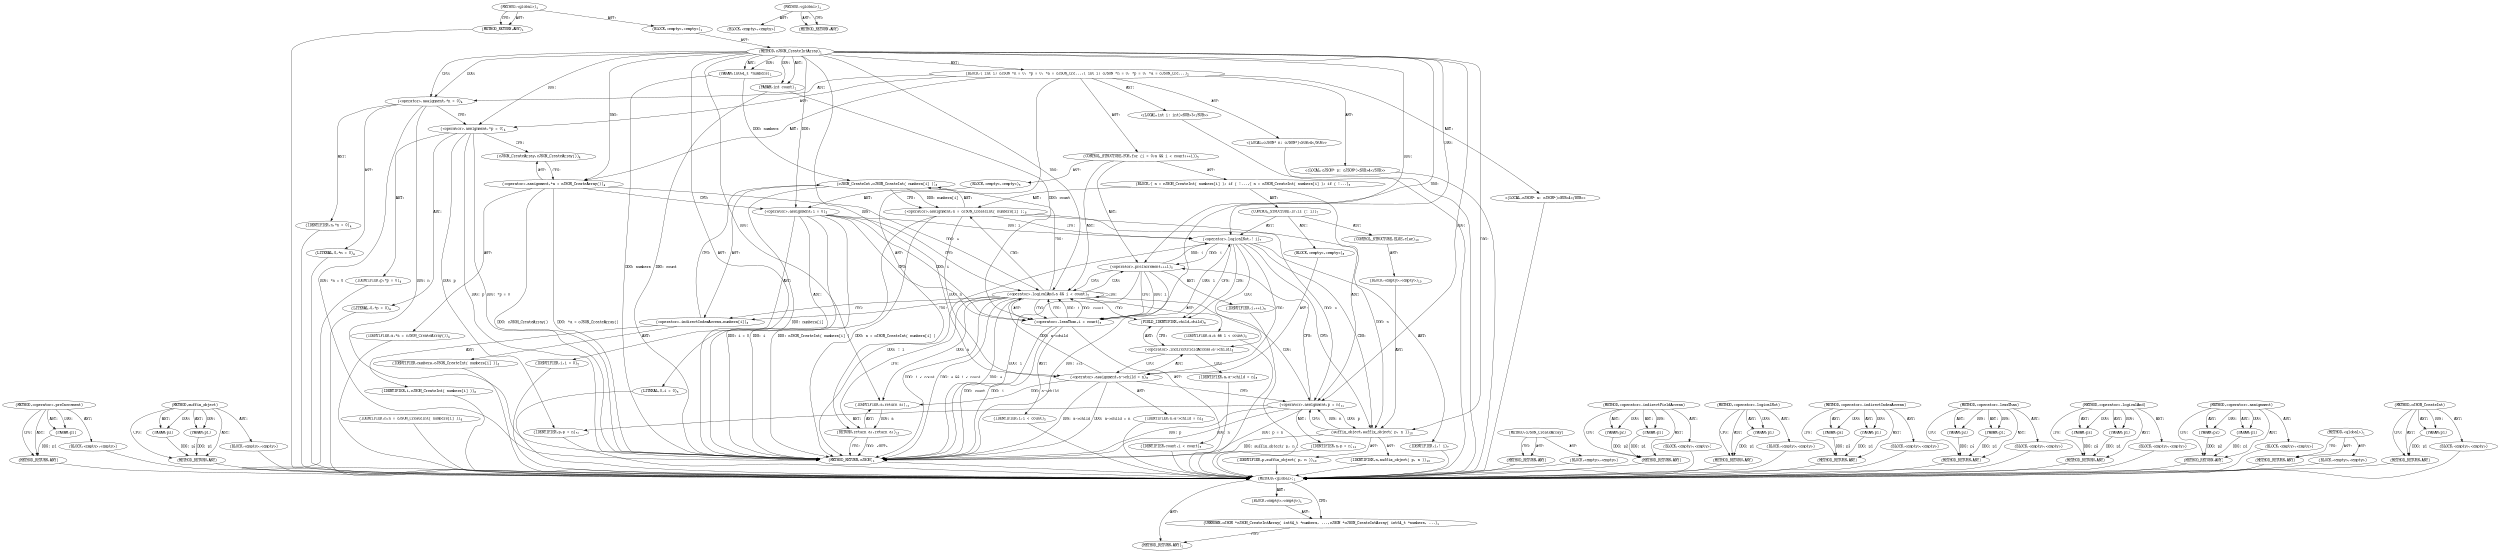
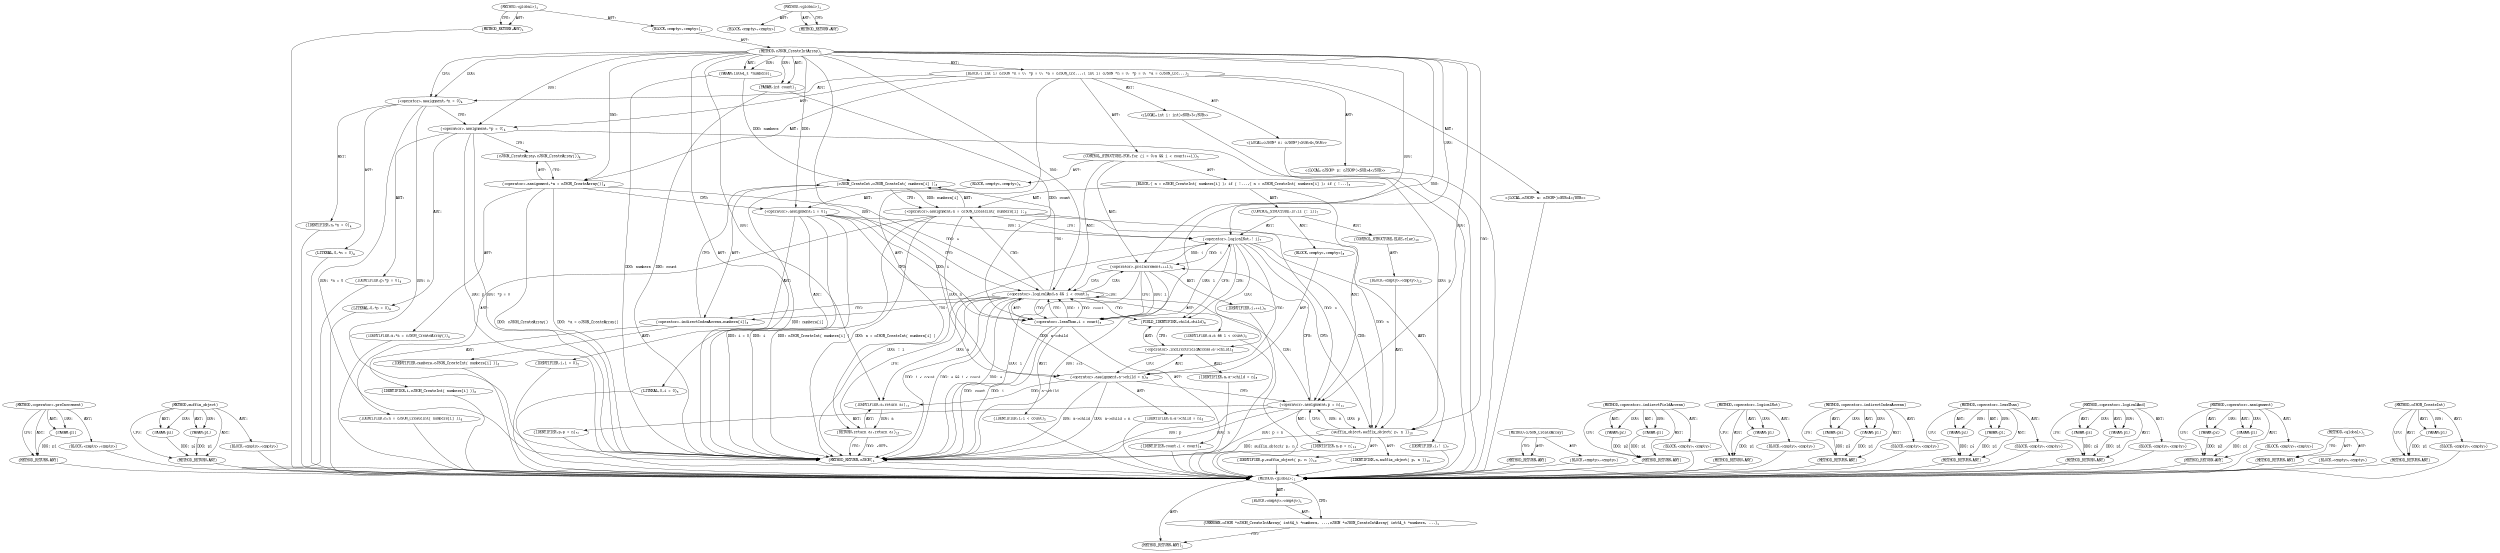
none -> (598, 274)
(445, 292) -> (1095, 145)
(1219, 364) -> (1219, 364)
